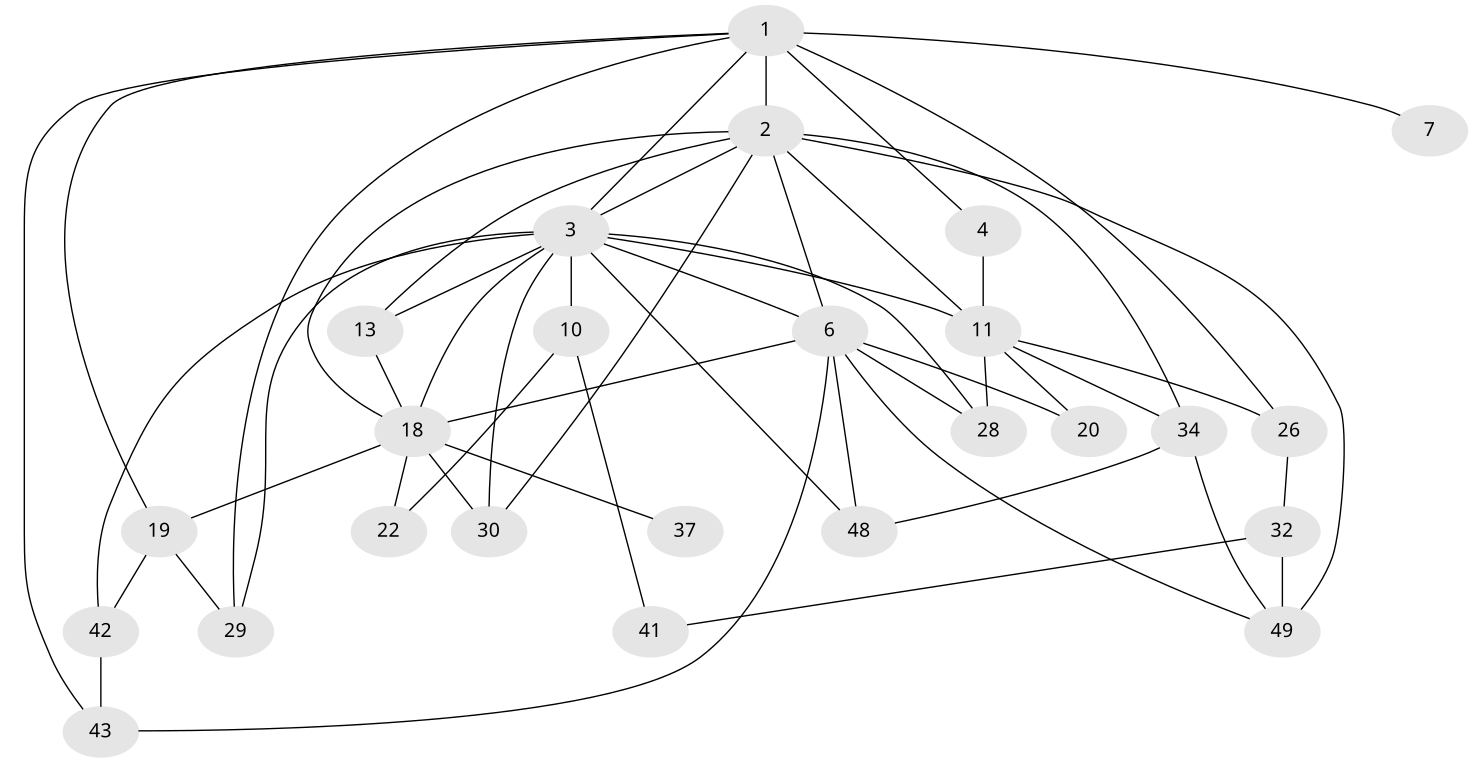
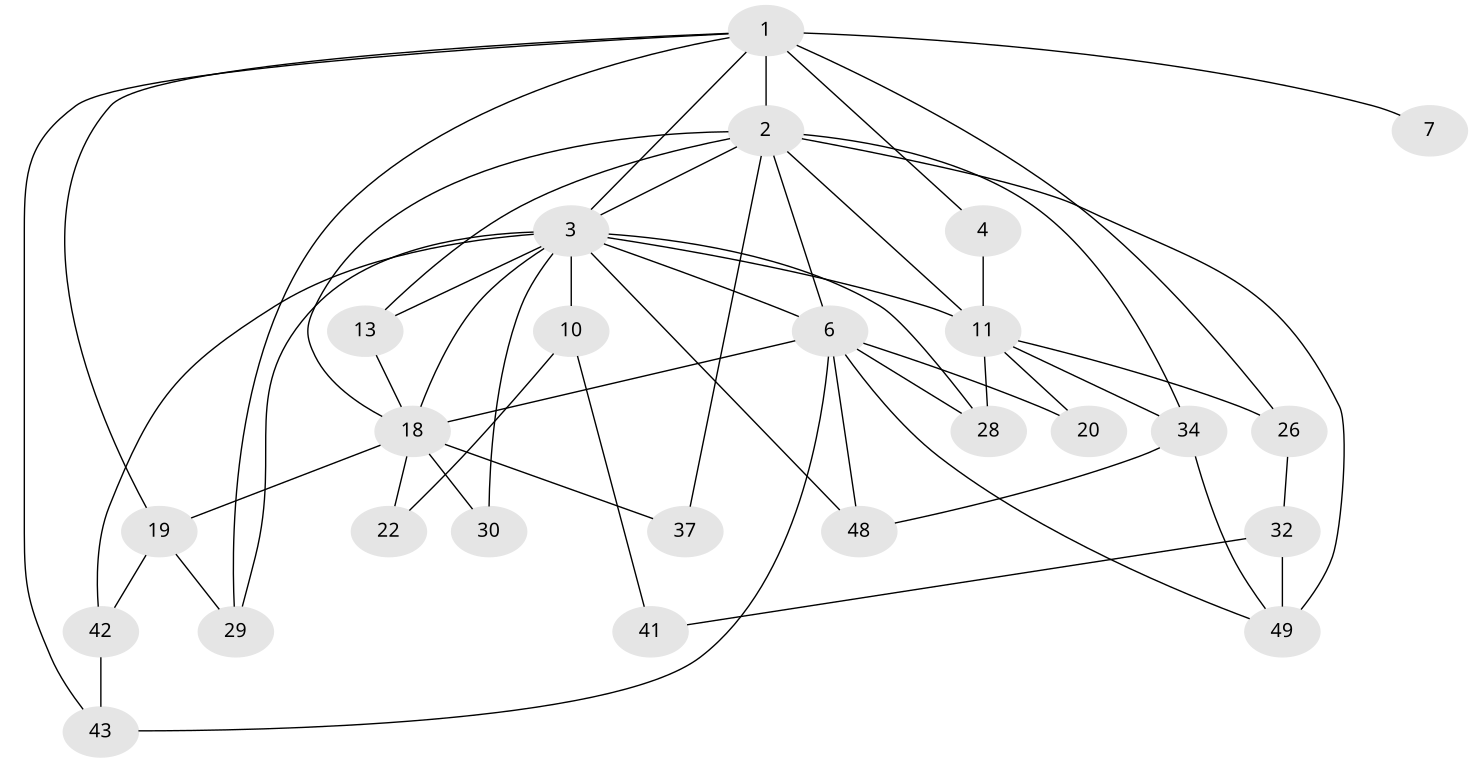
(635, 336) -> (726, 331)
